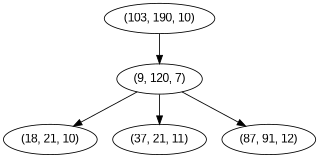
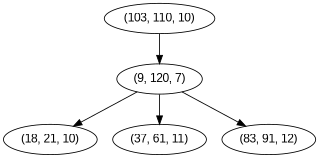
(160, 18) -> (160, 18)
(160, 139) -> (160, 139)
(269, 139) -> (269, 139)
